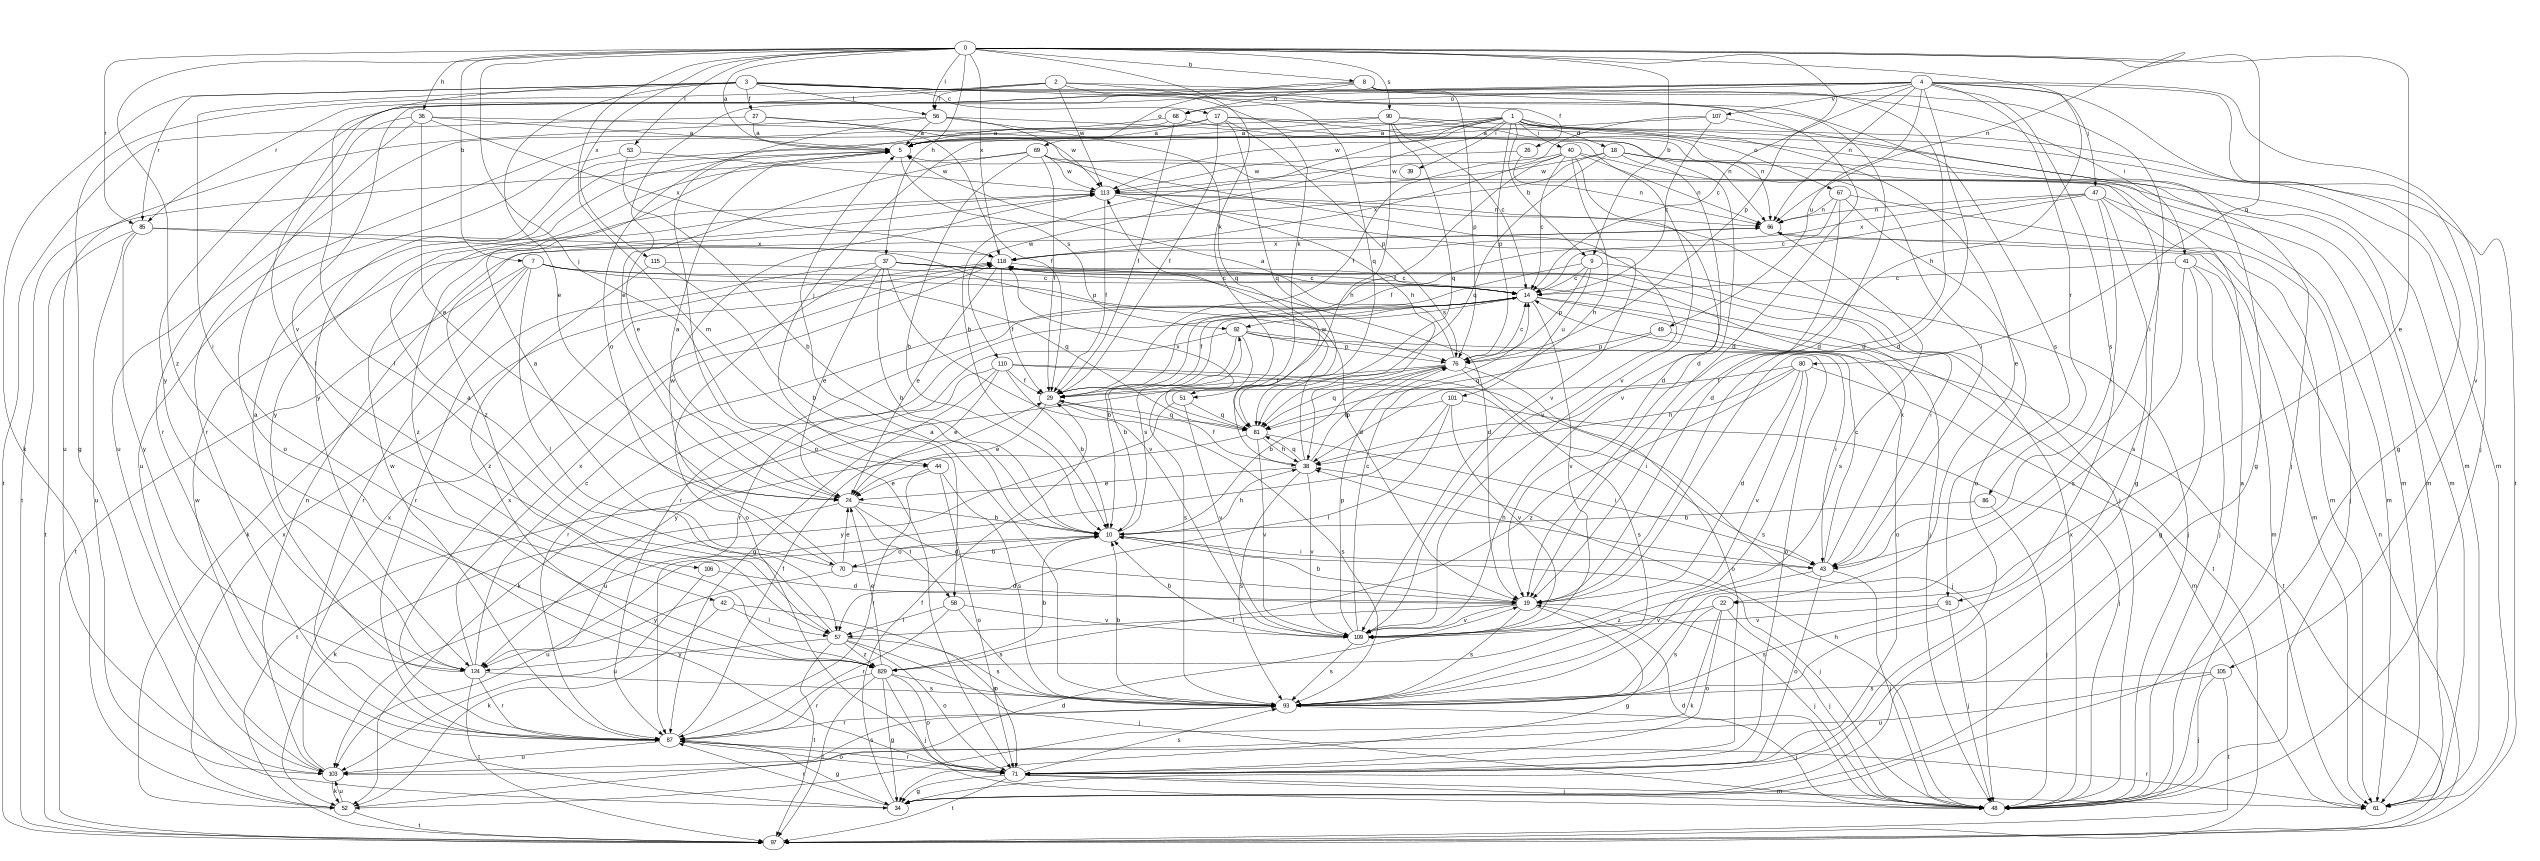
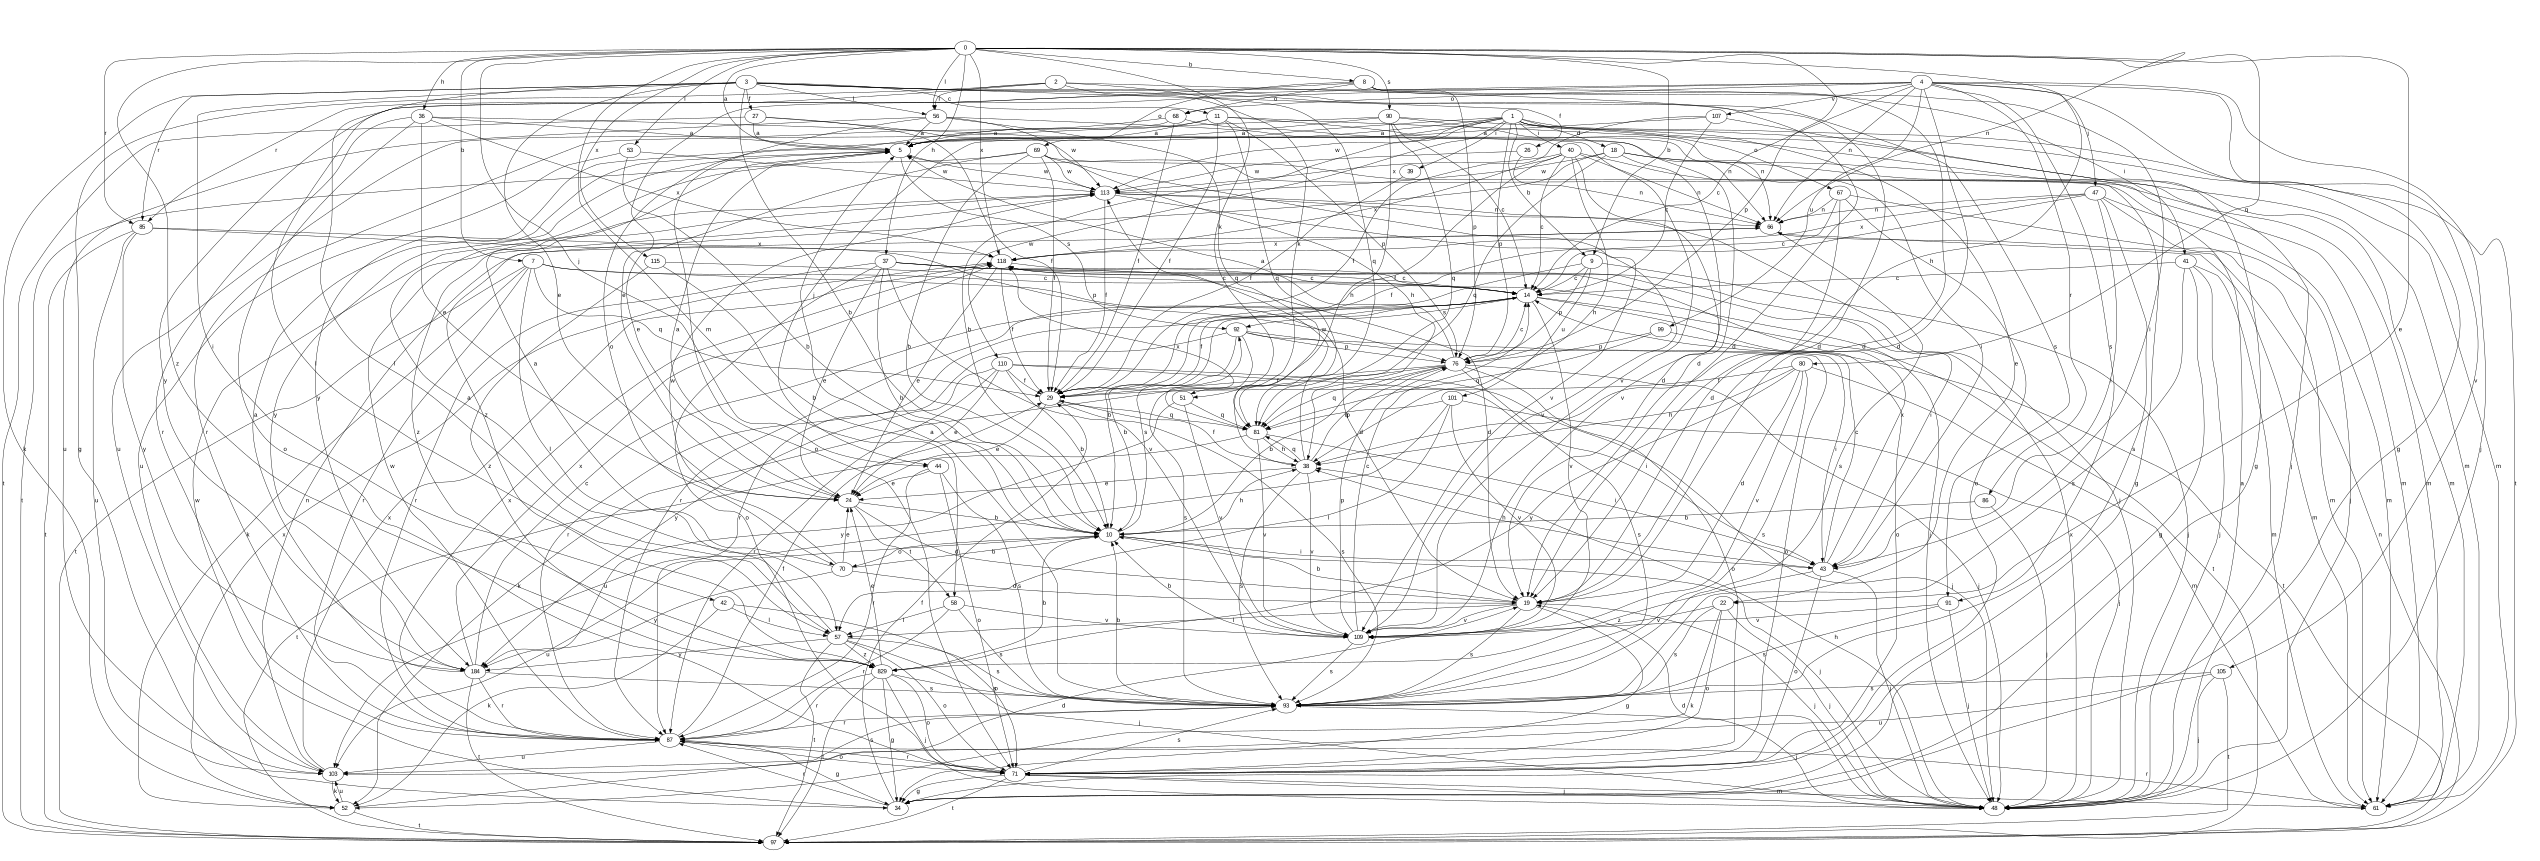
(1217, 116) -> (1217, 116)
(1078, 134) -> (995, 173)
(1394, 172) -> (1394, 172)
none -> (1218, 290)
(907, 294) -> (755, 365)
(1661, 330) -> (1661, 330)
none -> (869, 350)
none -> (1818, 466)
(1531, 518) -> (1531, 518)
(754, 552) -> (754, 552)
(518, 560) -> none
(709, 569) -> none
(475, 672) -> (475, 672)
